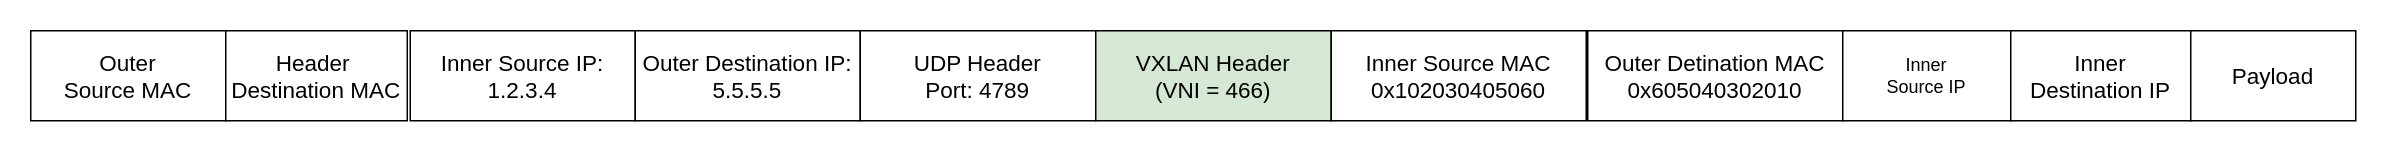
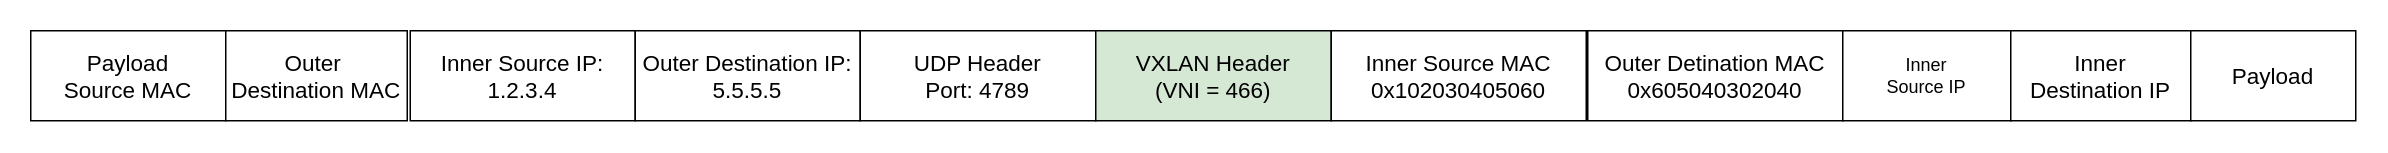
(128, 76) -> (128, 76)
(317, 76) -> (317, 76)
(1715, 76) -> (1715, 76)
